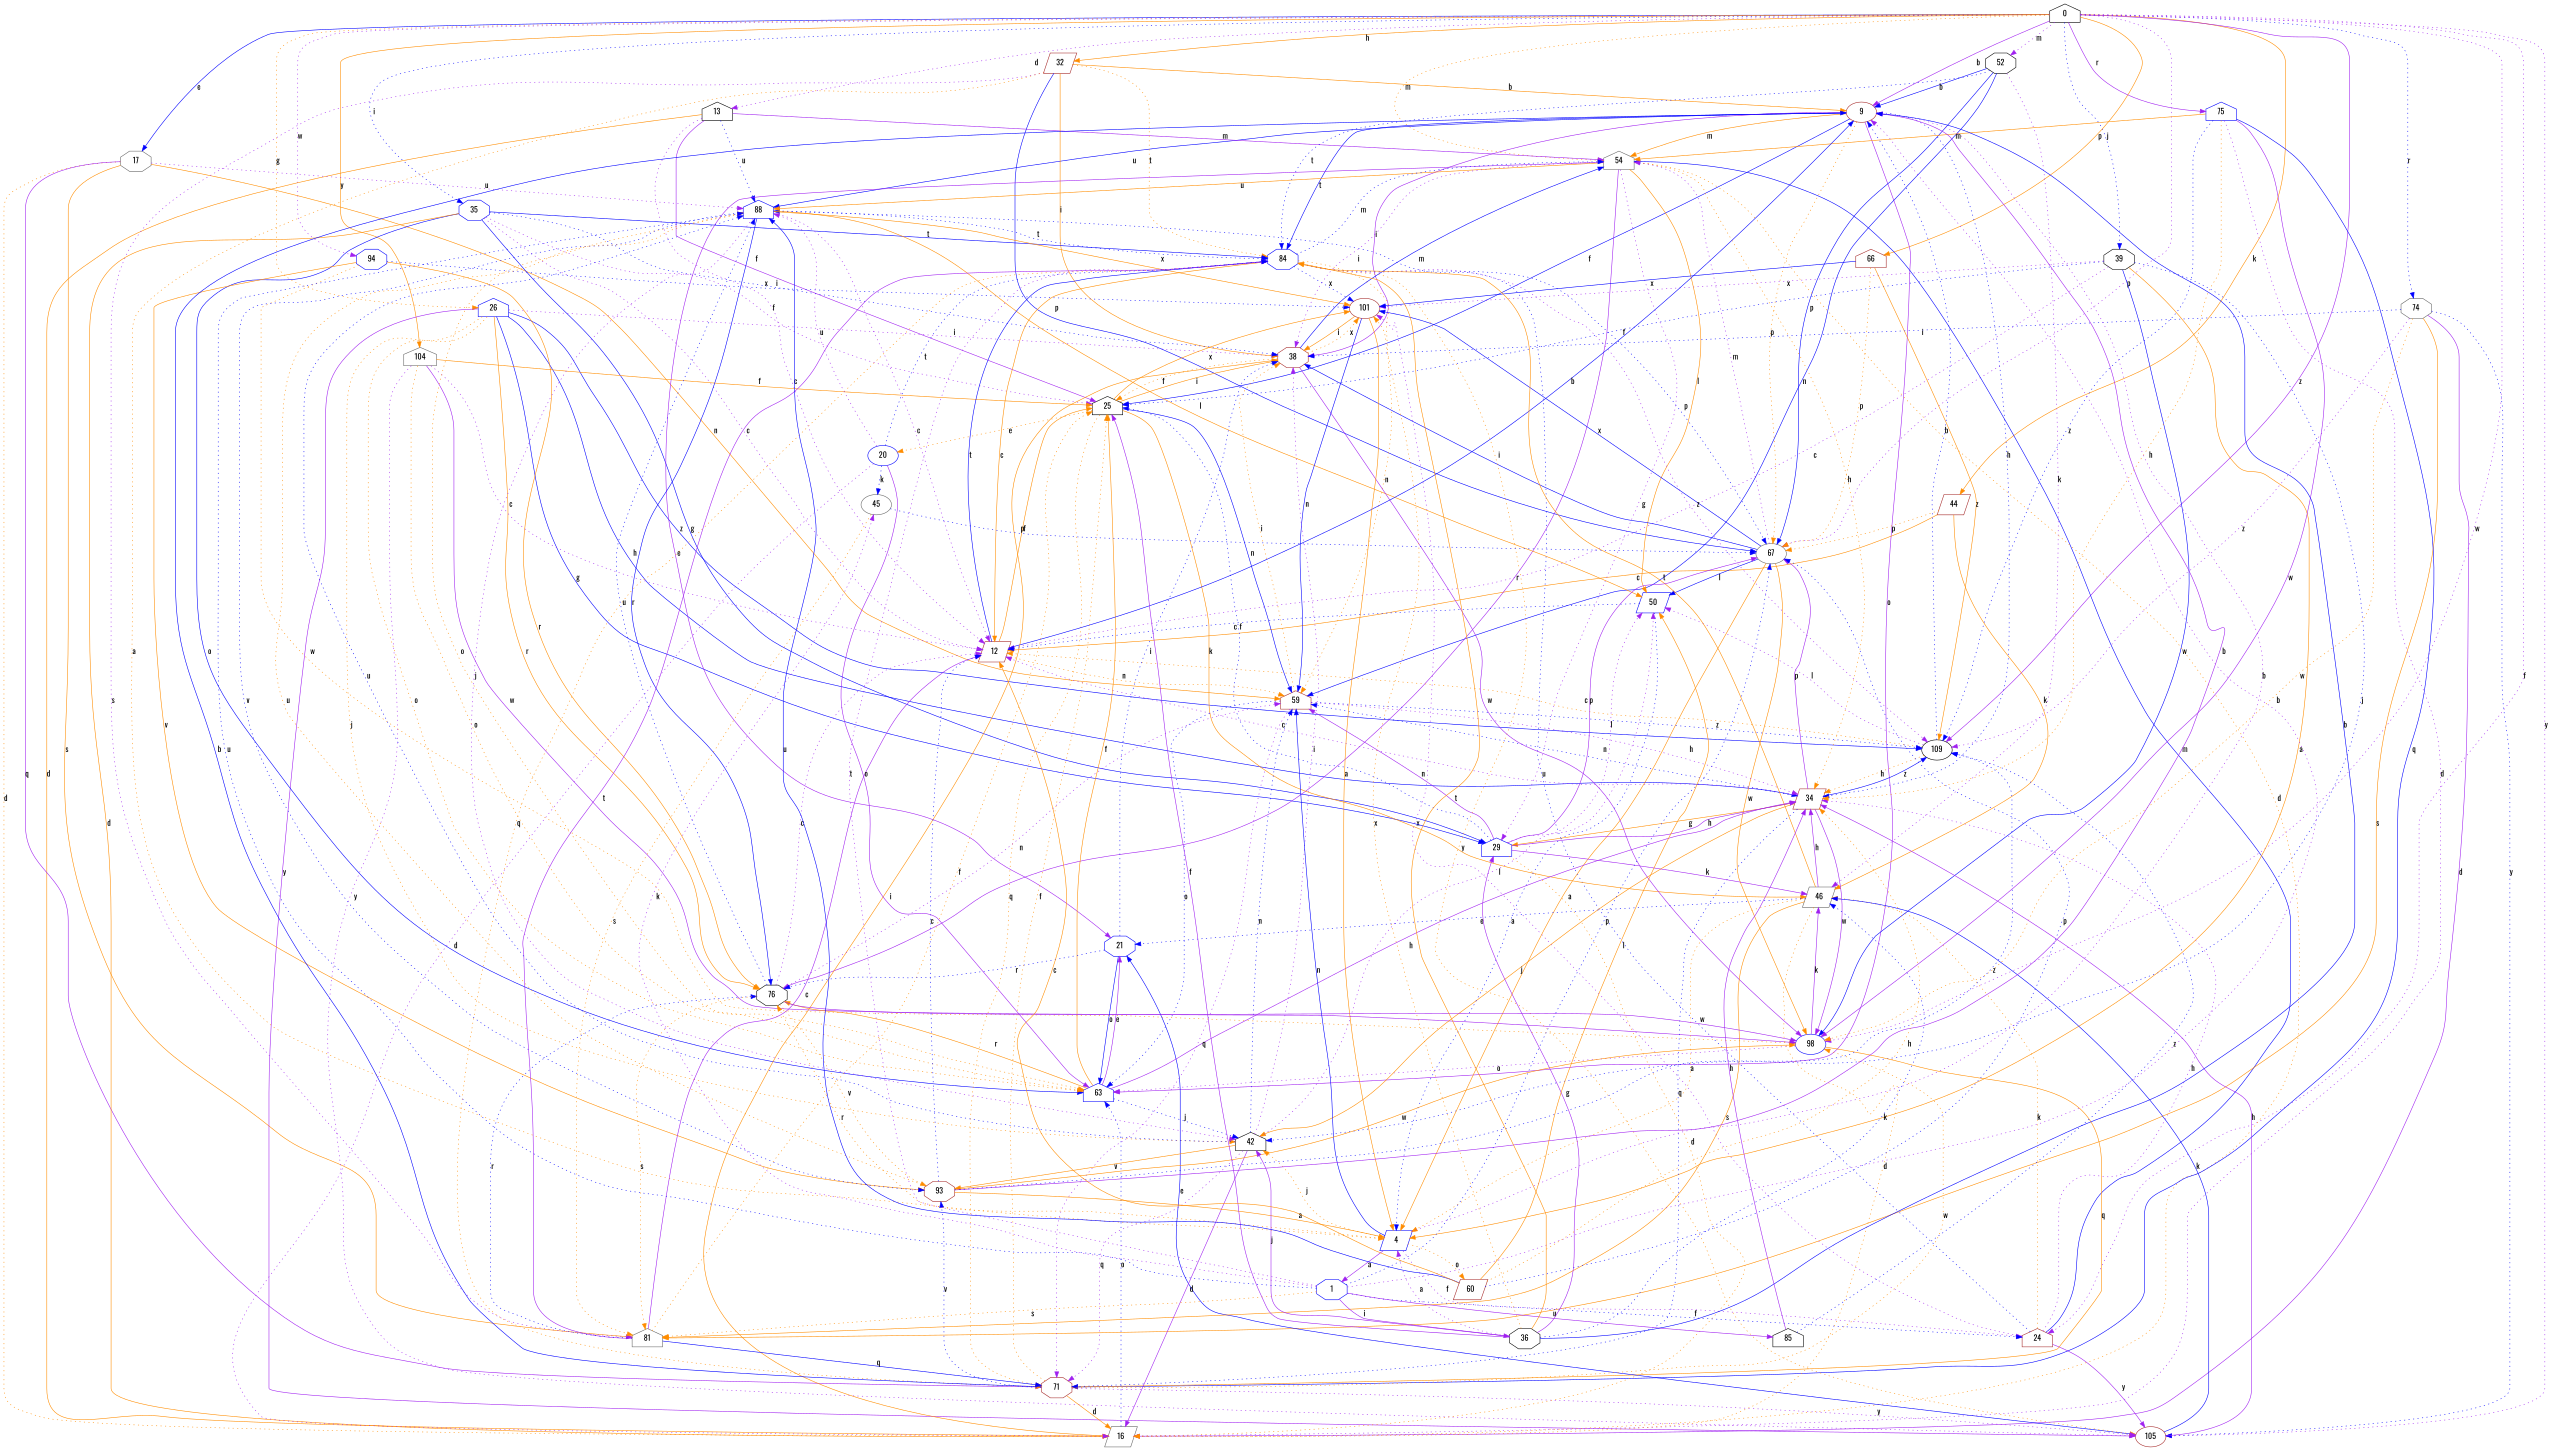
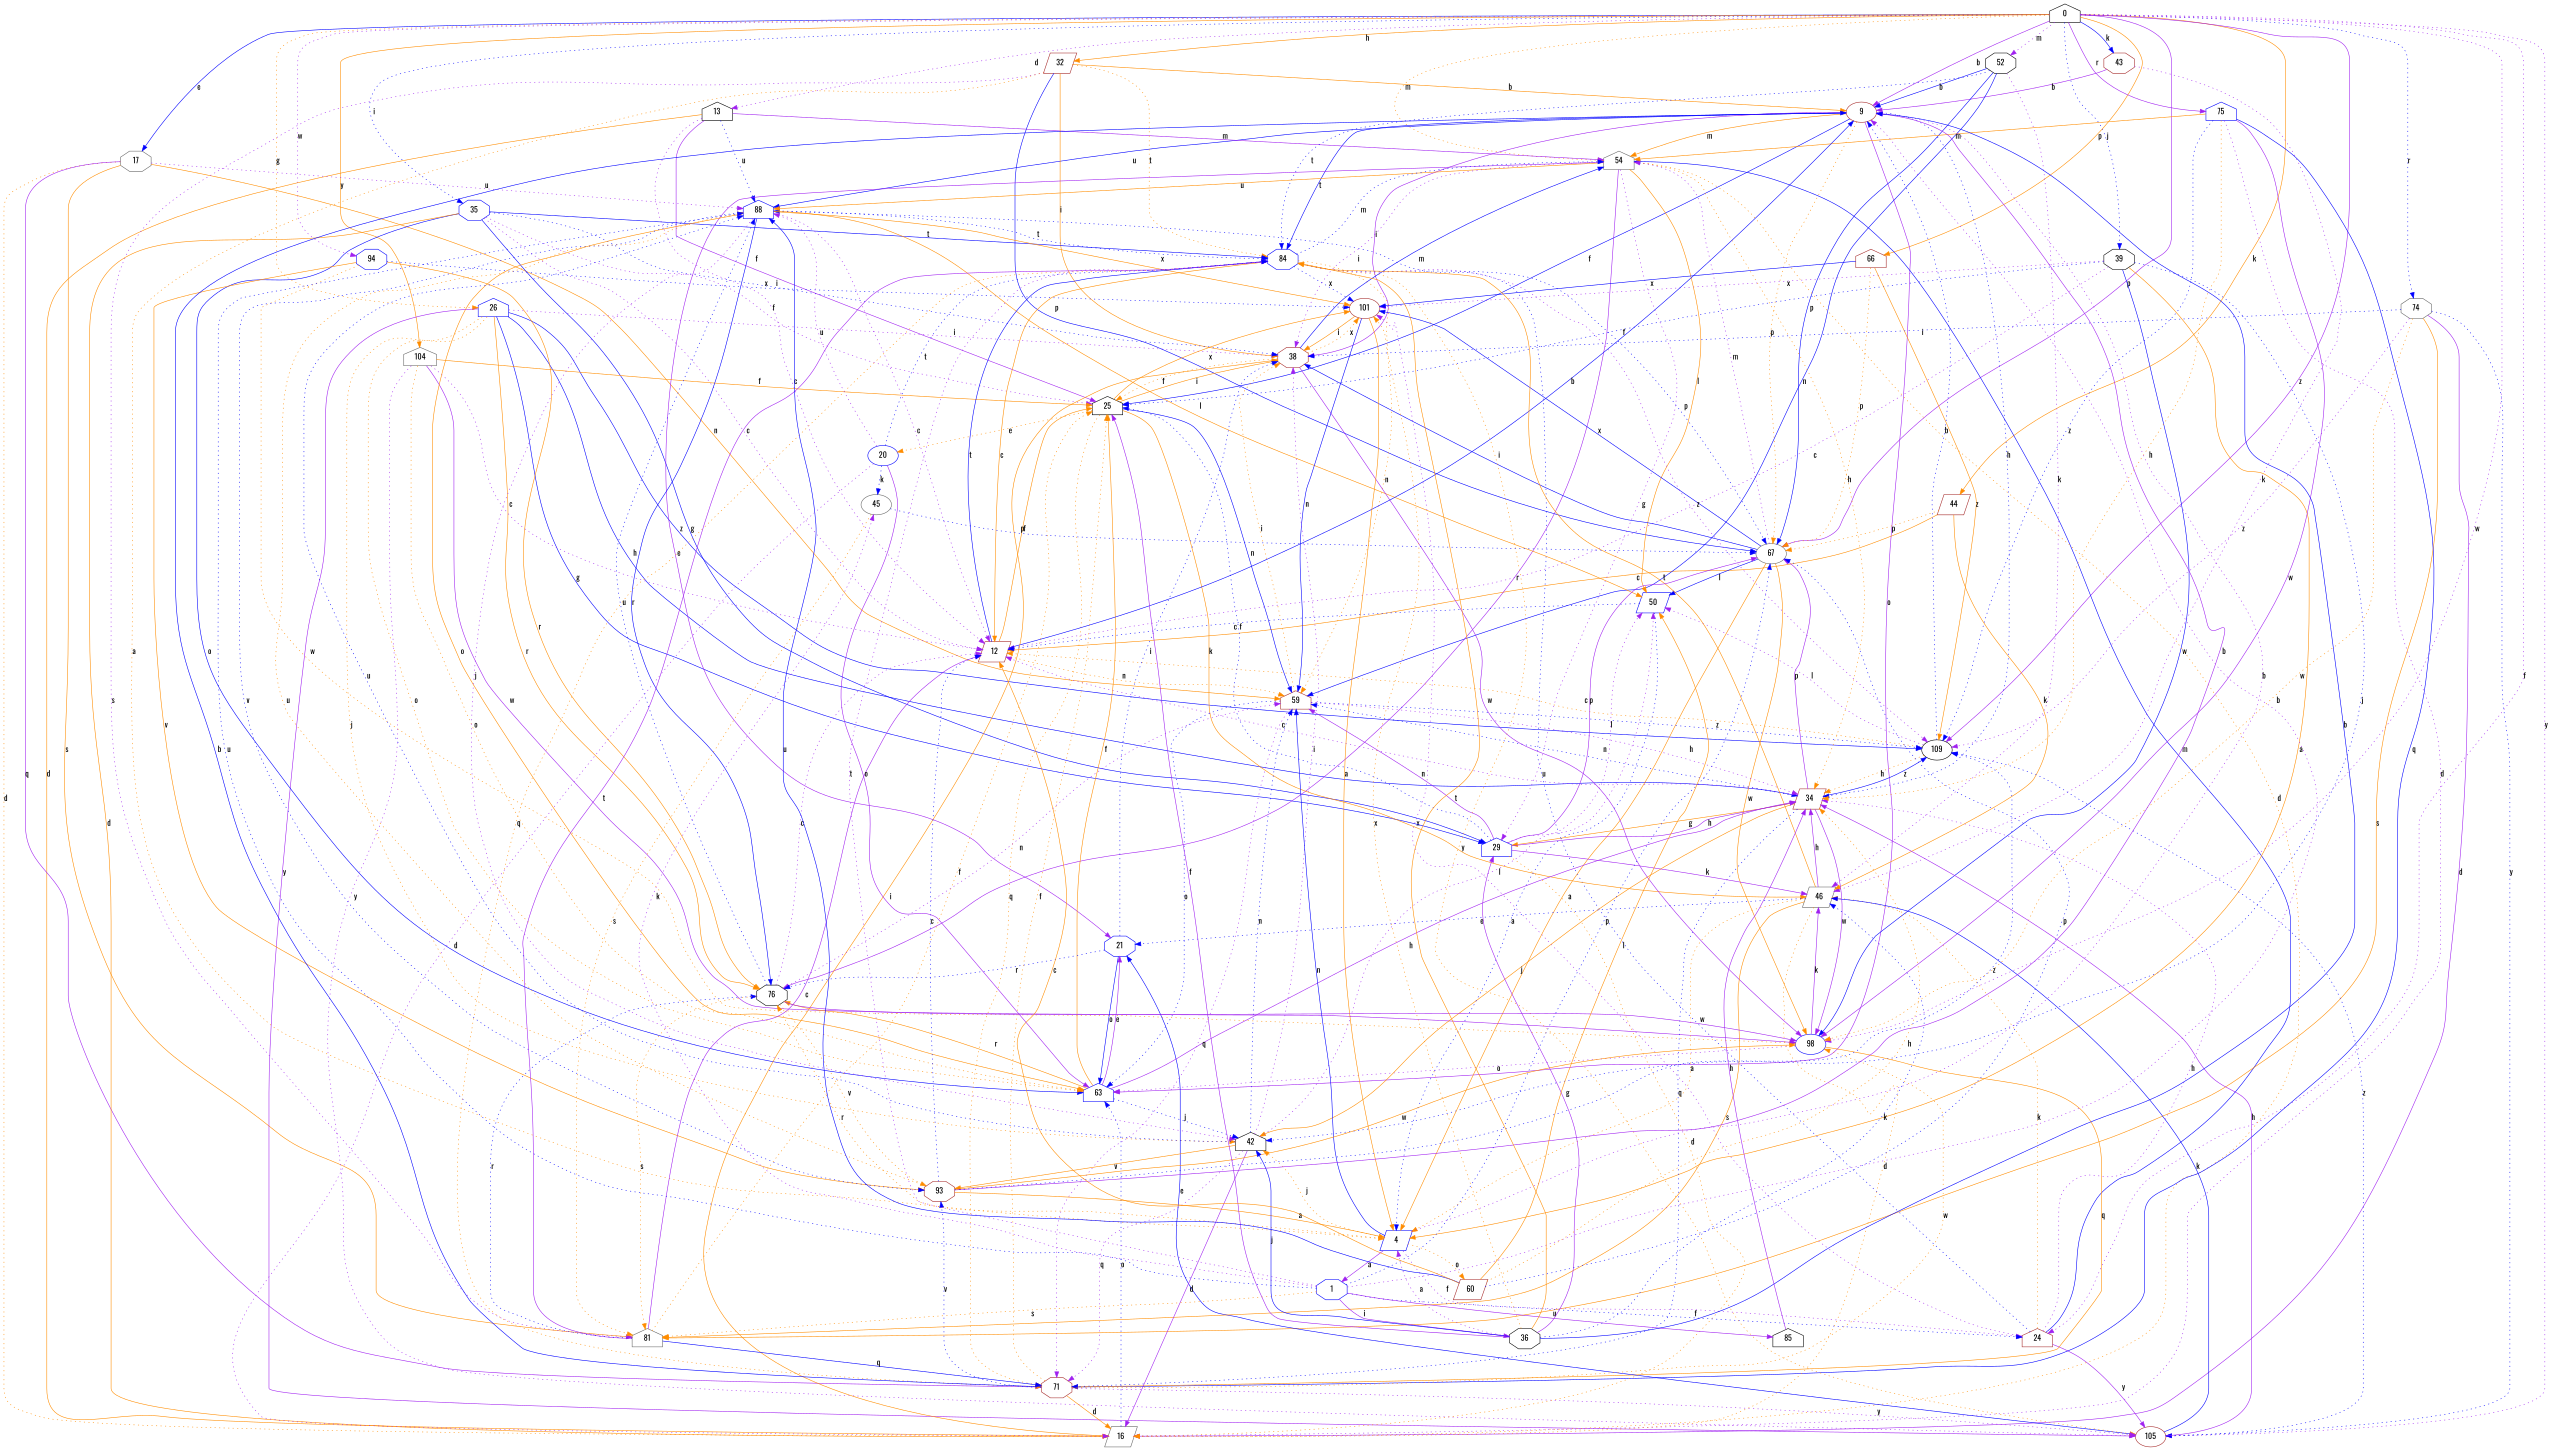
none -> (2119, 63)
(2107, 296) -> (2107, 296)
(498, 723) -> (498, 723)
(2146, 1064) -> (2361, 1092)
(1315, 1316) -> (1315, 1316)
